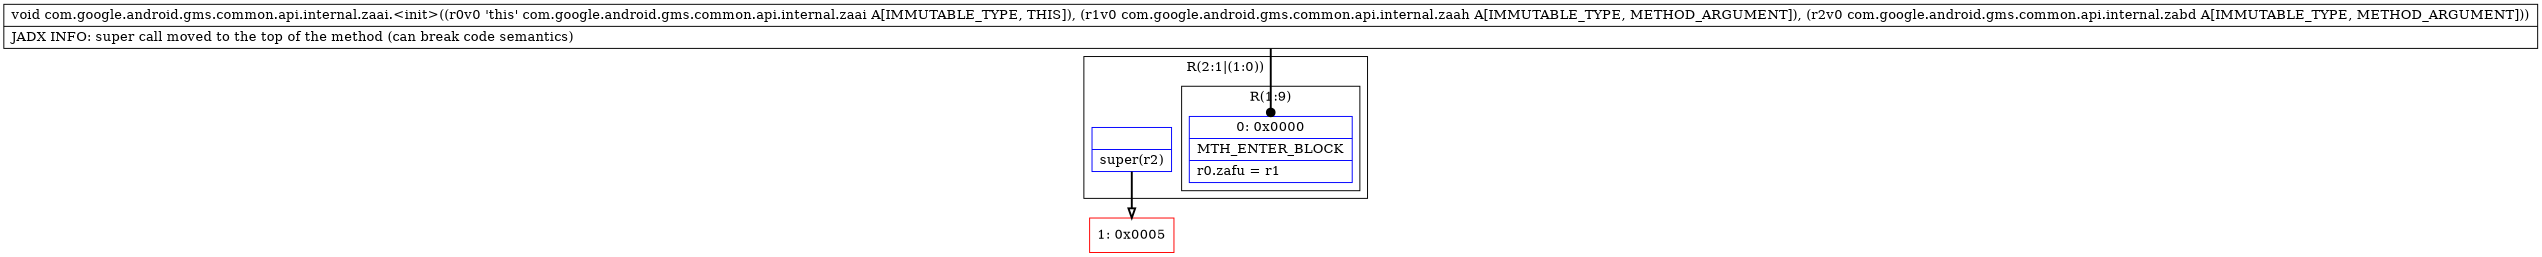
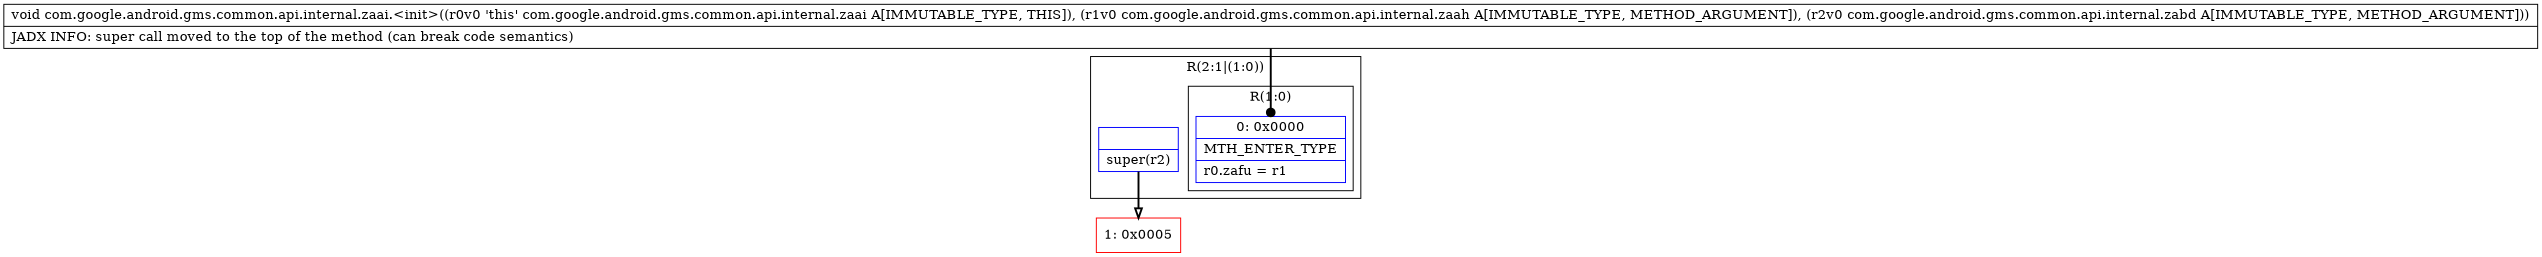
(1271, 97) -> (1271, 97)
(1271, 149) -> (1271, 149)
